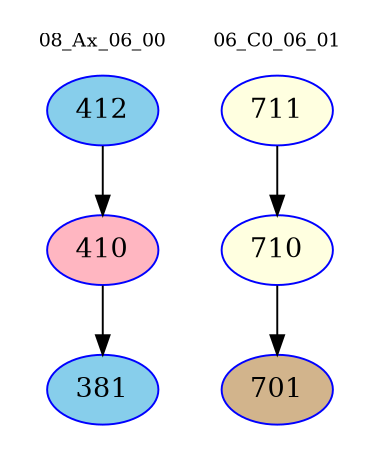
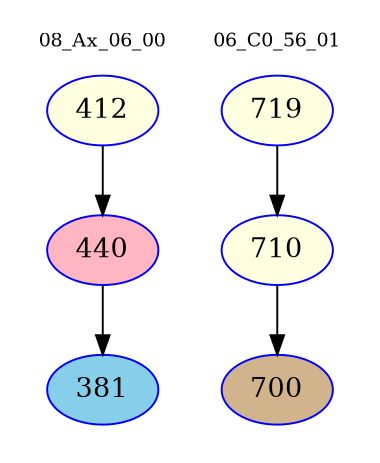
(277, 42) -> (277, 42)
(103, 111) -> (103, 111)
(277, 111) -> (277, 111)
(103, 250) -> (103, 250)
(277, 390) -> (277, 390)
